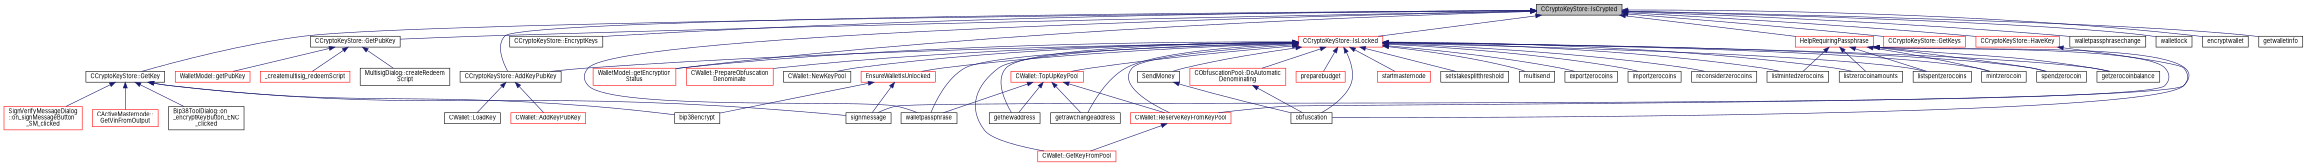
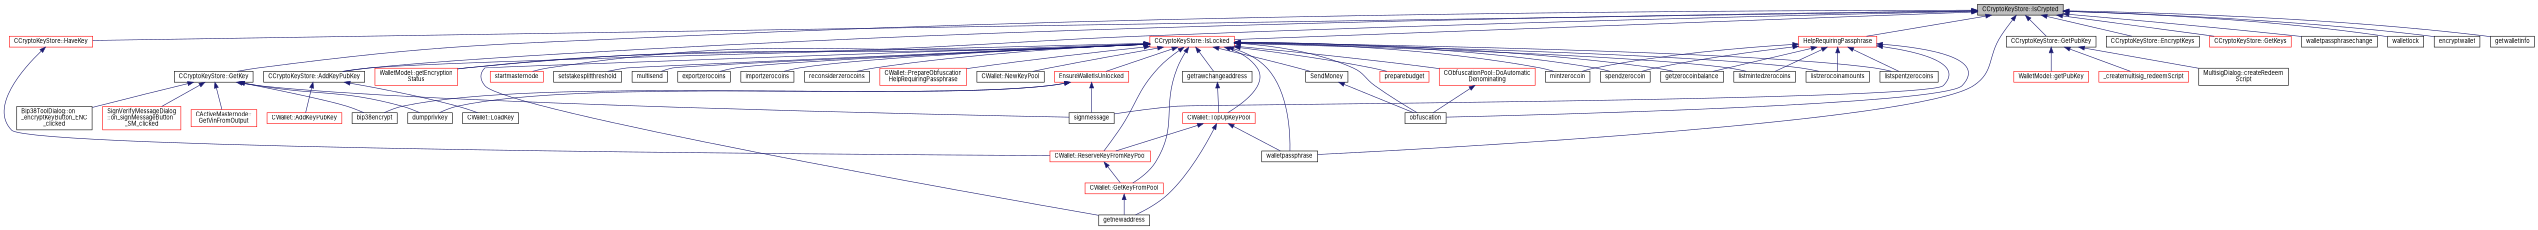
(730, 77) -> (923, 77)
(1068, 100) -> (1218, 100)
none -> (430, 118)
none -> (1124, 207)
